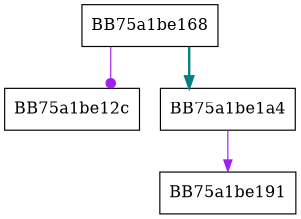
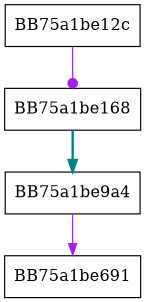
(111, 63) -> (73, 63)
(228, 109) -> (73, 193)
(228, 193) -> (73, 277)
